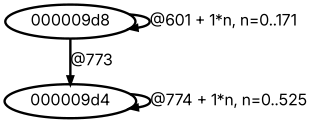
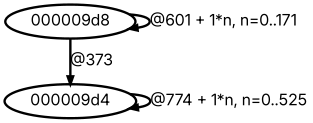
(92, 61) -> (92, 61)
